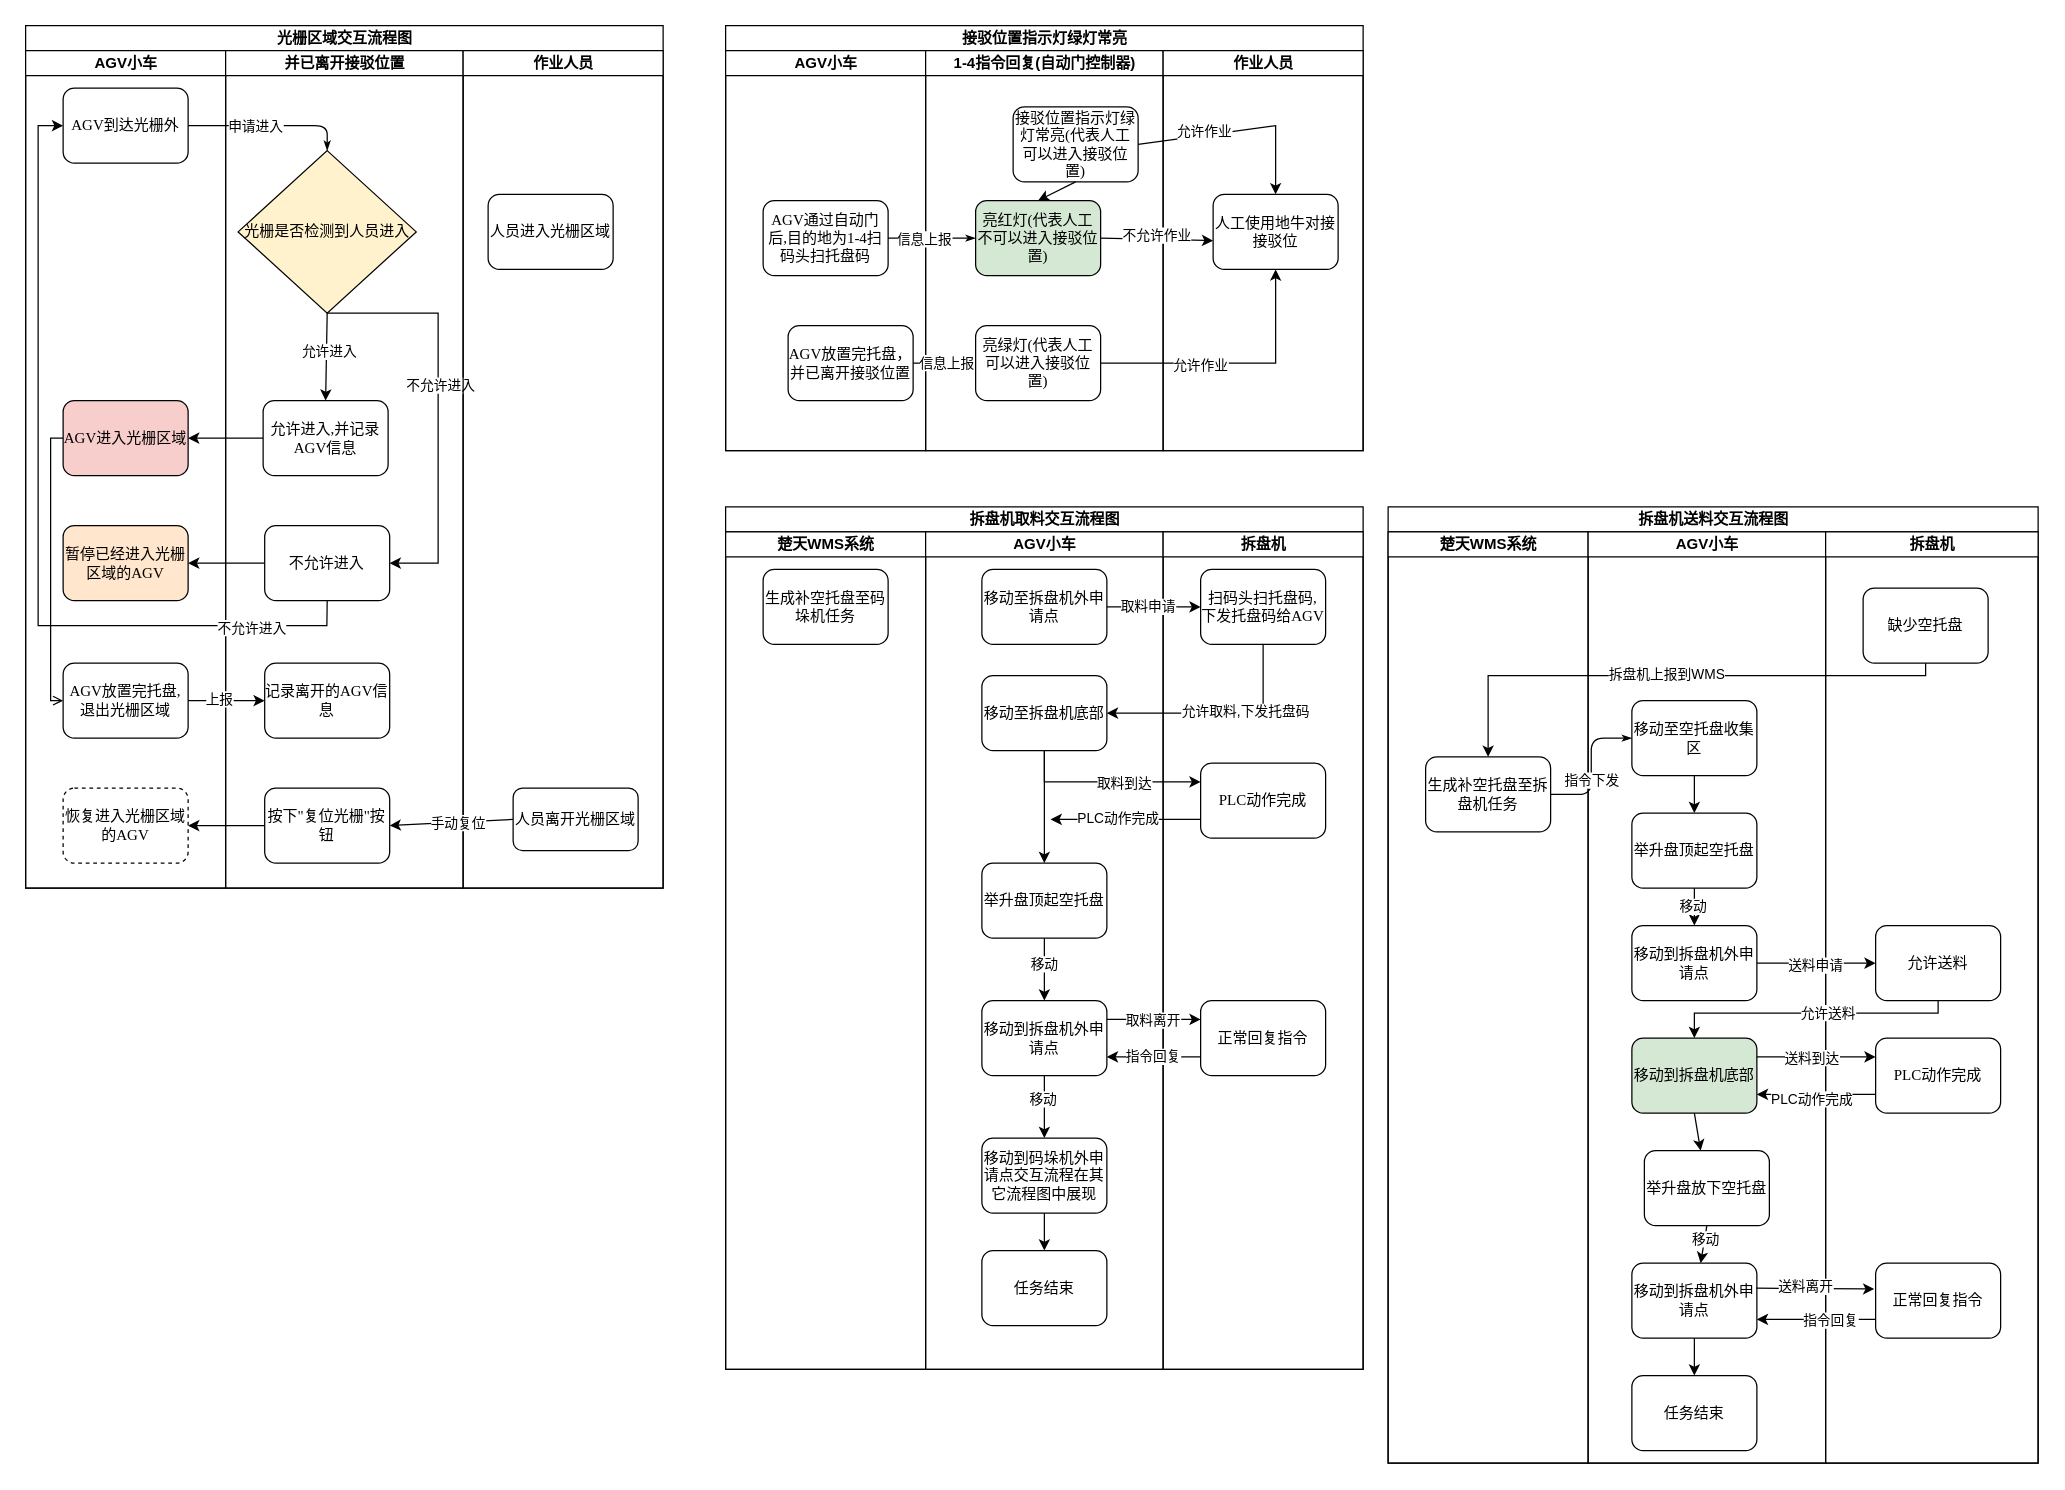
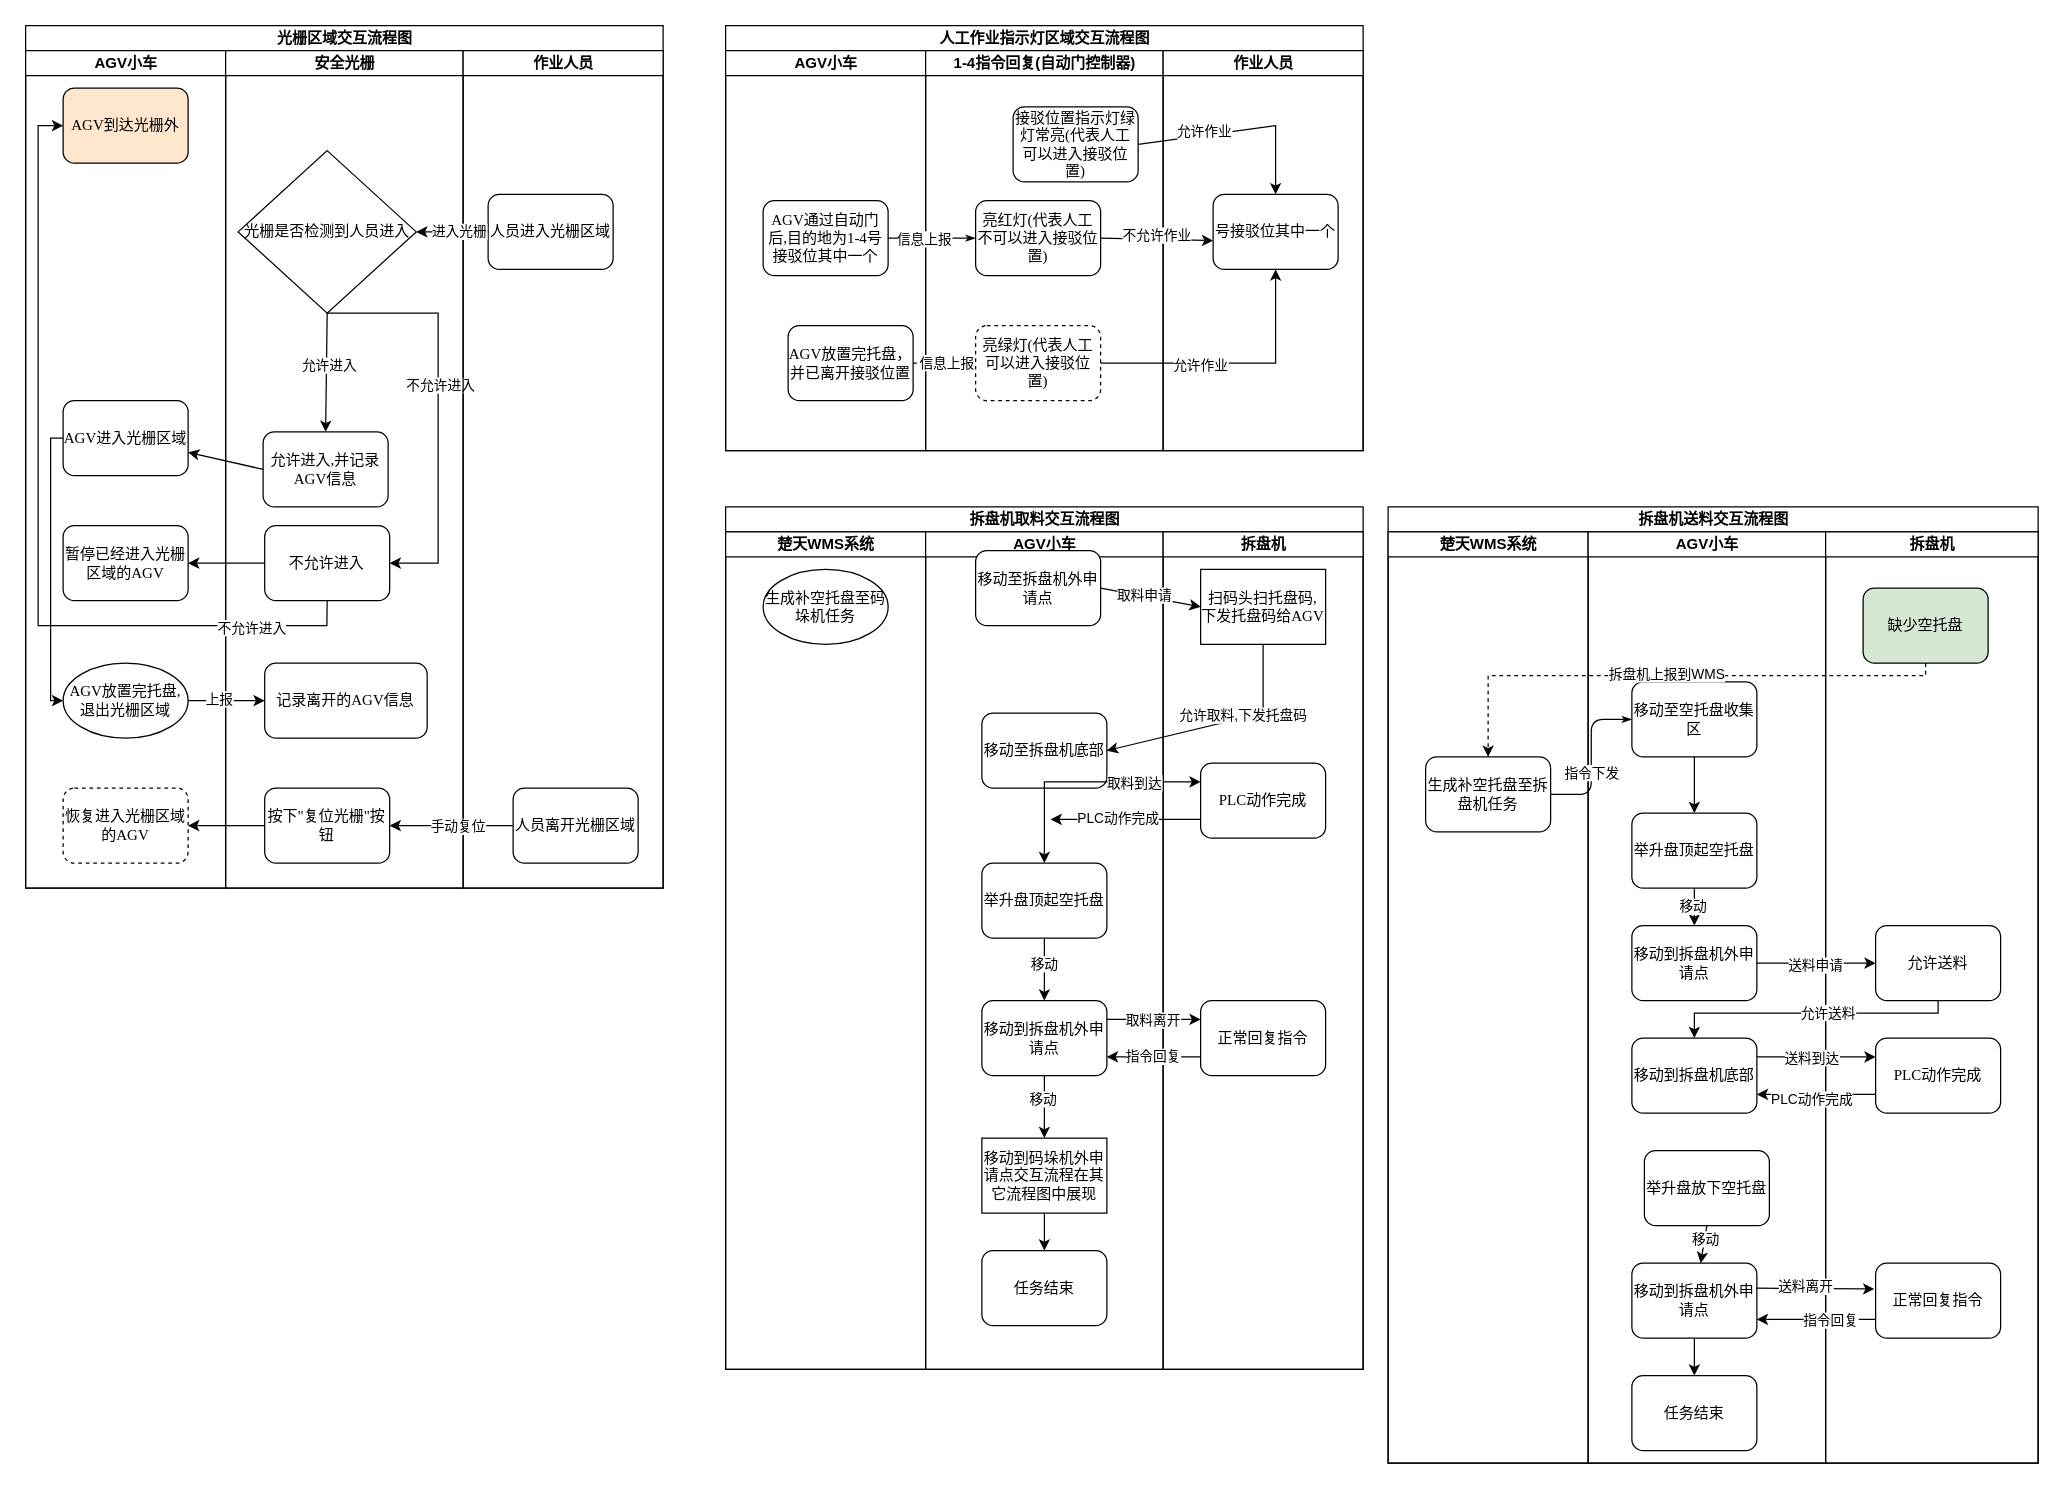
(1045, 38) -> (1045, 38)
(345, 63) -> (345, 63)
(126, 126) -> (126, 126)
(261, 126) -> none
(1060, 190) -> none
(327, 232) -> (327, 232)
none -> (456, 232)
(1276, 232) -> (1276, 232)
(826, 238) -> (826, 238)
(1038, 238) -> (1038, 238)
(918, 363) -> (918, 363)
(1038, 363) -> (1038, 363)
(126, 438) -> (126, 438)
(326, 438) -> (326, 469)
(126, 563) -> (126, 563)
(826, 607) -> (826, 607)
(1044, 607) -> (1038, 588)
(1263, 607) -> (1263, 607)
(1926, 626) -> (1926, 626)
(1832, 676) -> (1832, 676)
(51, 701) -> (51, 699)
(126, 701) -> (126, 701)
(327, 701) -> (346, 701)
(1044, 713) -> (1044, 751)
(1694, 738) -> (1694, 719)
(576, 819) -> (576, 826)
(1694, 1076) -> (1694, 1076)
(1697, 1128) -> none
(1044, 1176) -> (1044, 1176)
